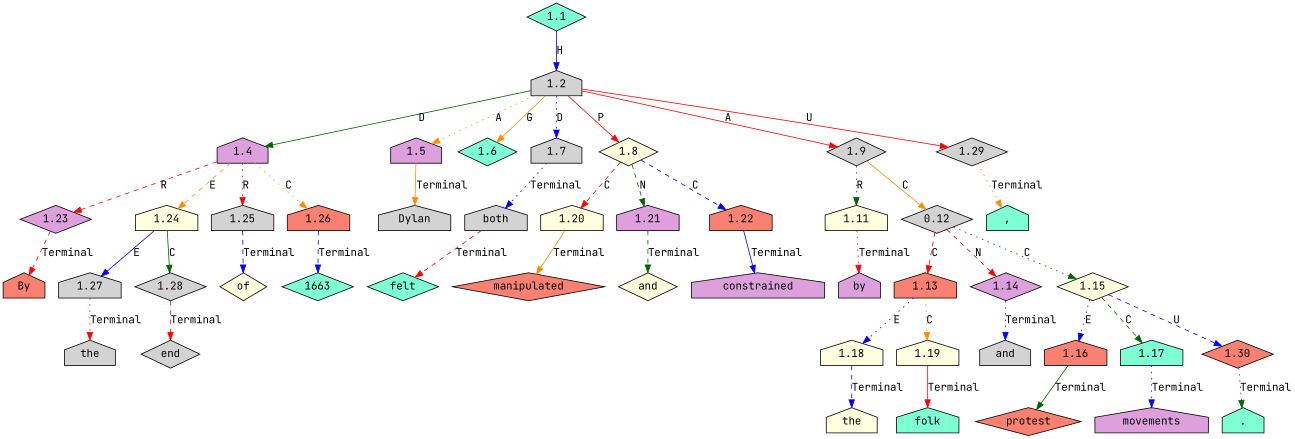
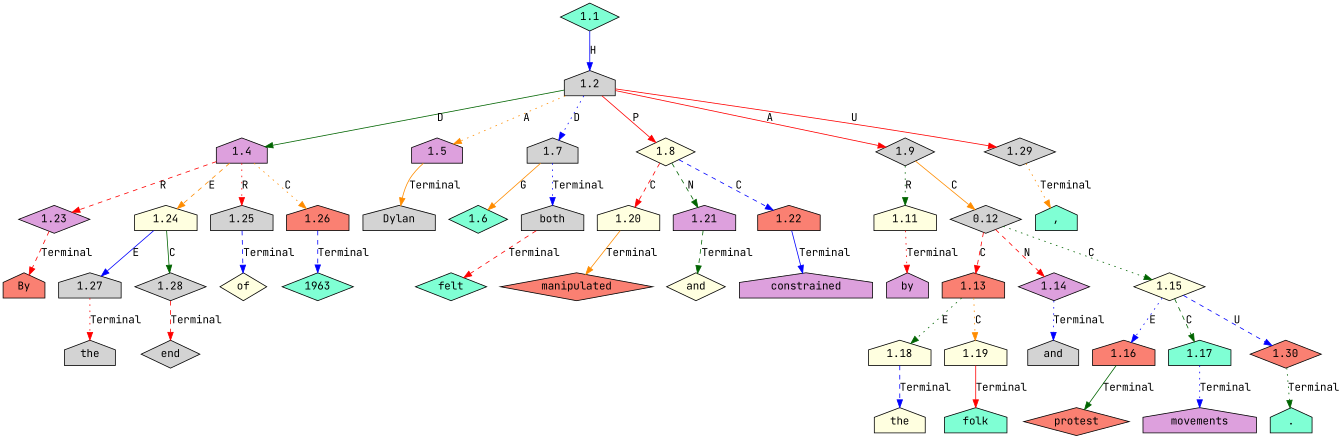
(524, 116) -> (517, 184)
(318, 287) -> (318, 287)
(891, 318) -> (939, 318)
